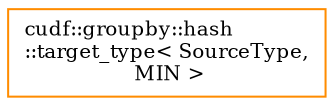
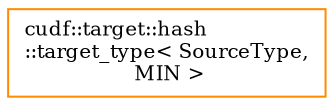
(167, 53) -> (167, 53)
